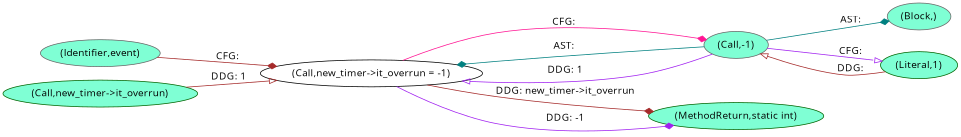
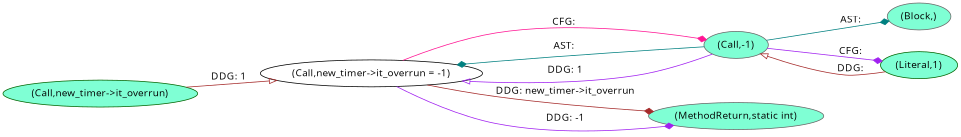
(100, 53) -> none
(820, 54) -> (820, 54)
(736, 116) -> (736, 116)
